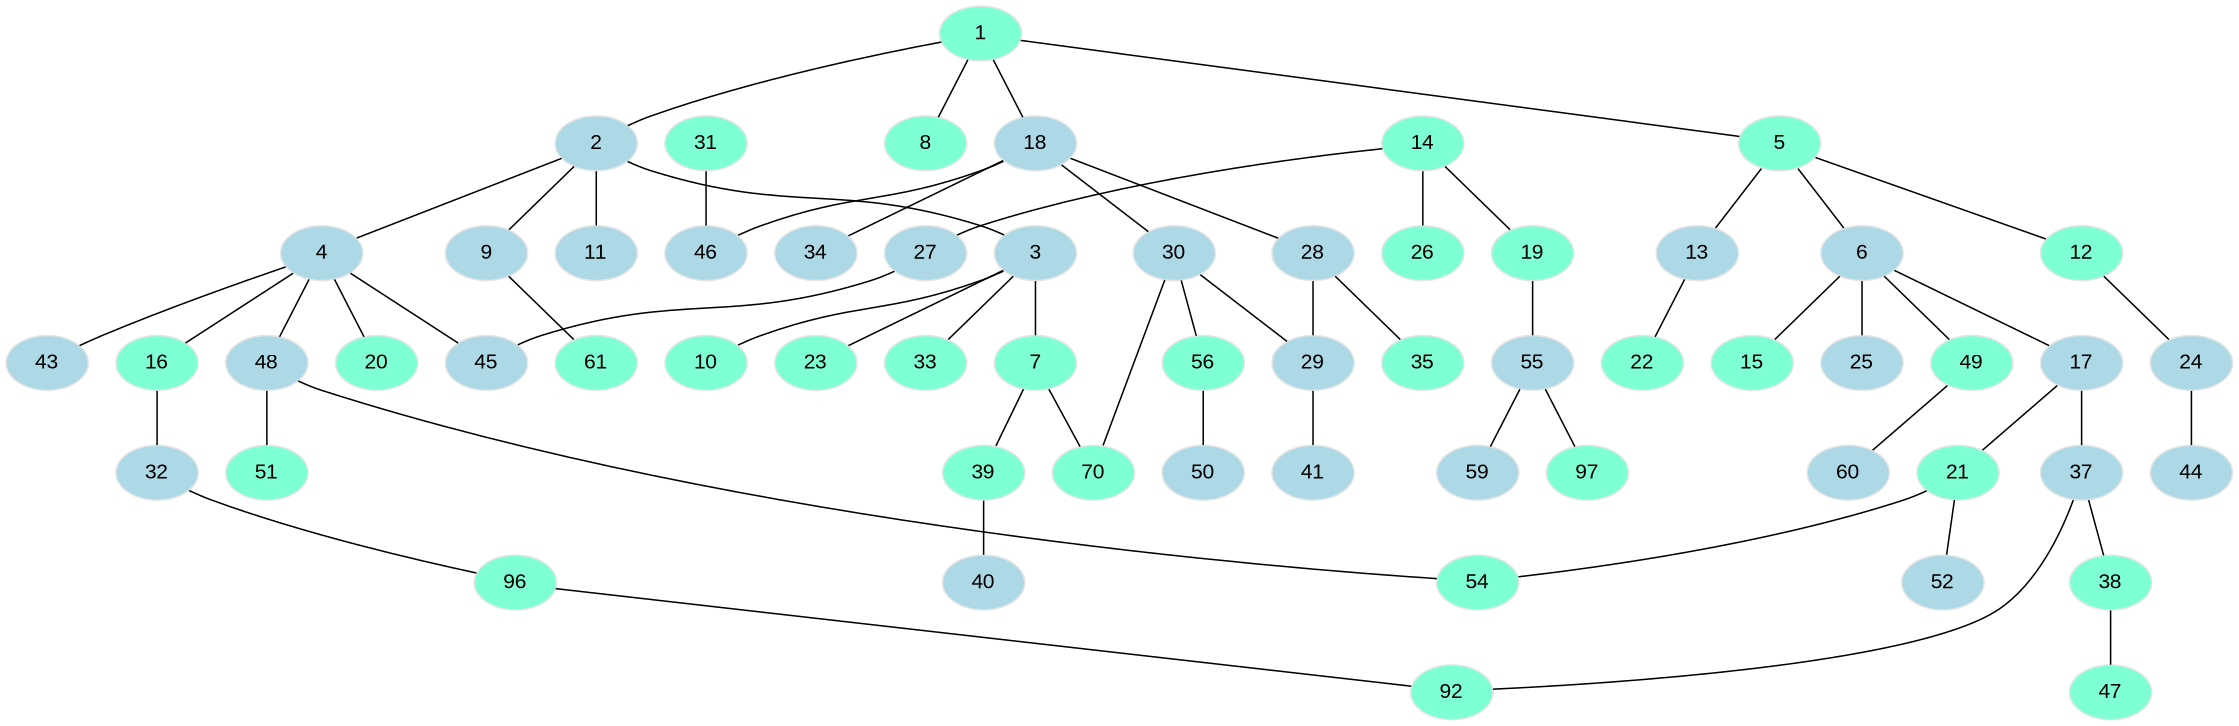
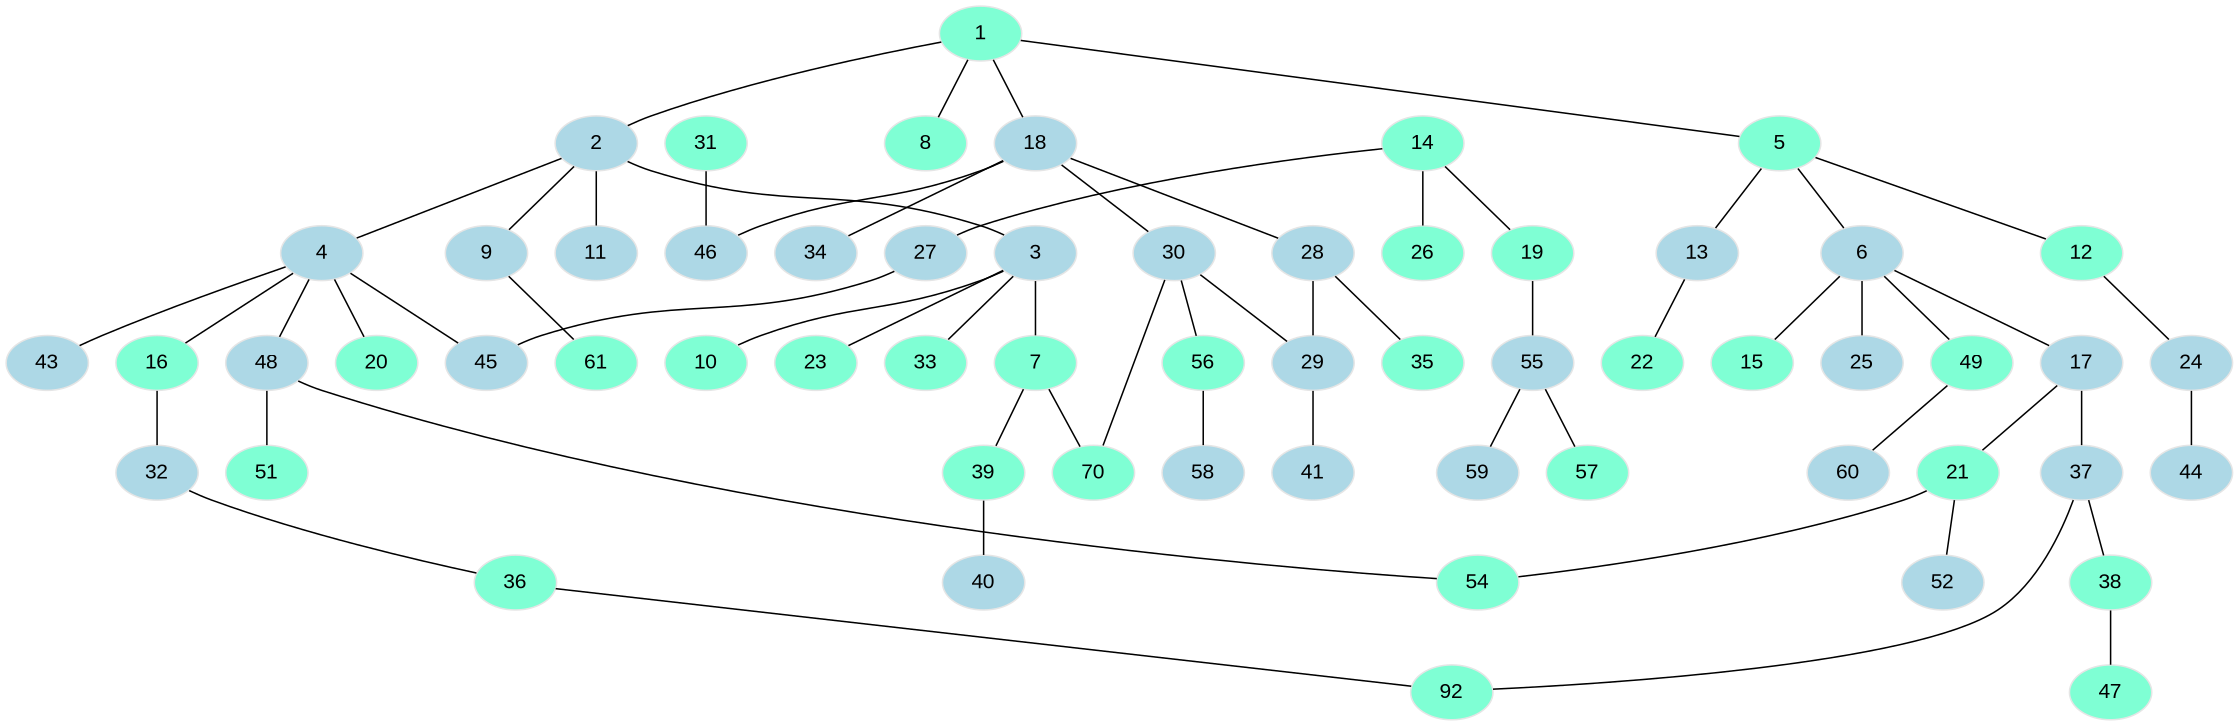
(1203, 473) -> (1203, 473)
(1588, 473) -> (1588, 473)
(515, 583) -> (515, 583)
